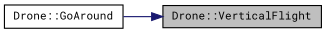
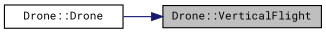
(64, 17) -> (64, 17)
